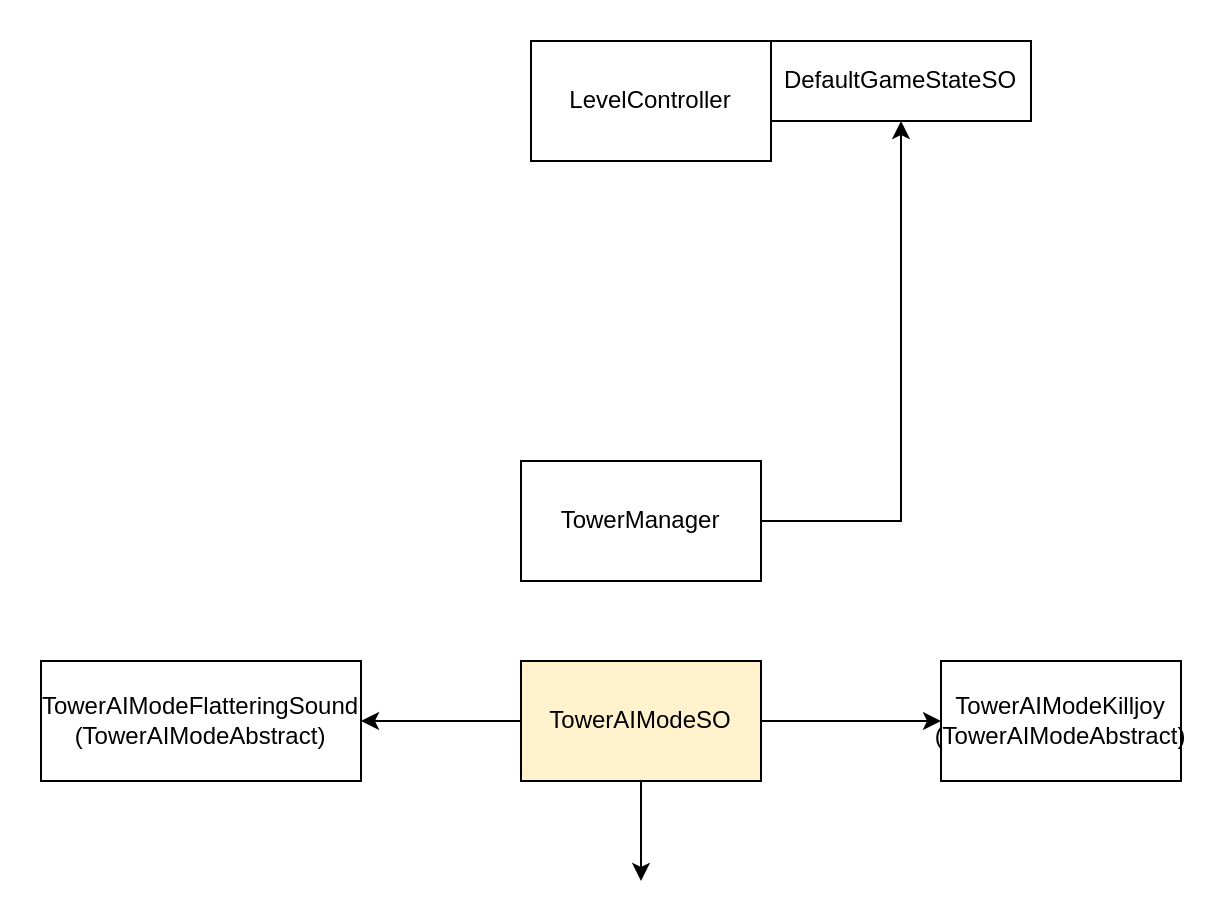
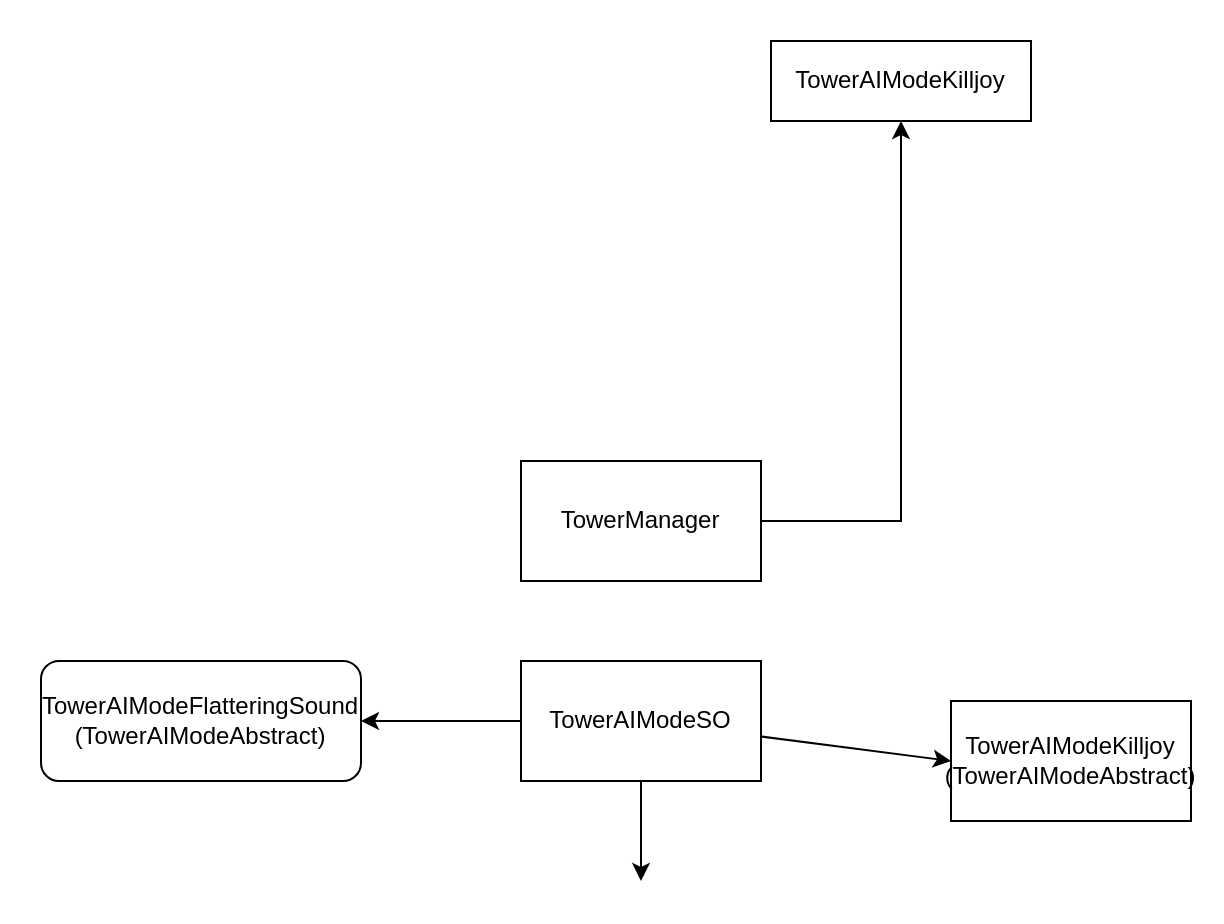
(901, 81) -> (901, 81)
(651, 101) -> none
(201, 721) -> (201, 721)
(641, 721) -> (641, 721)
(1061, 721) -> (1071, 761)
